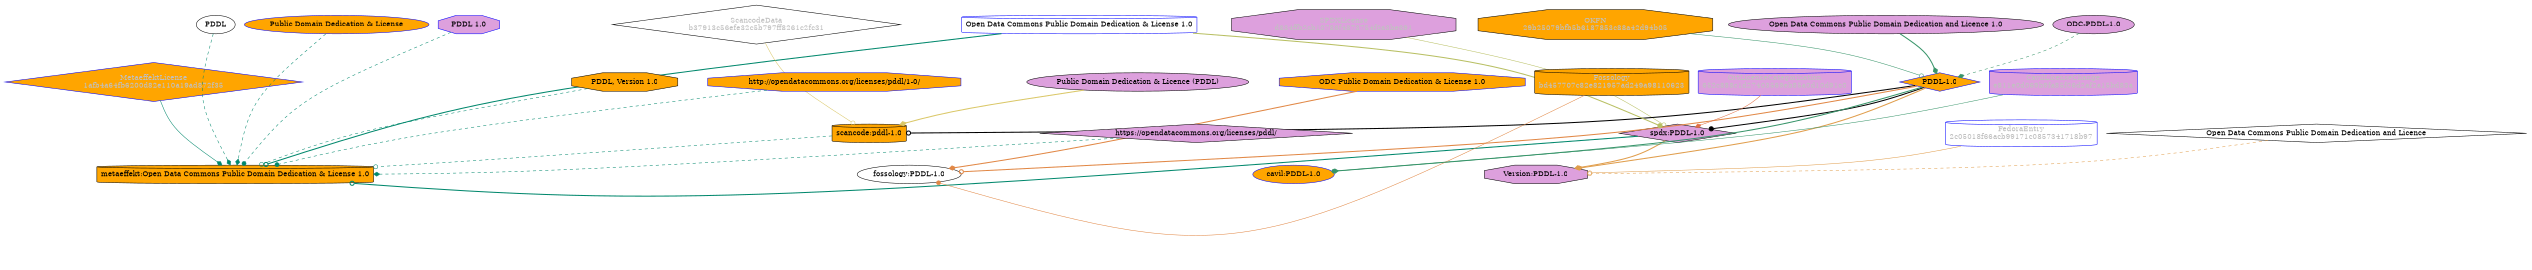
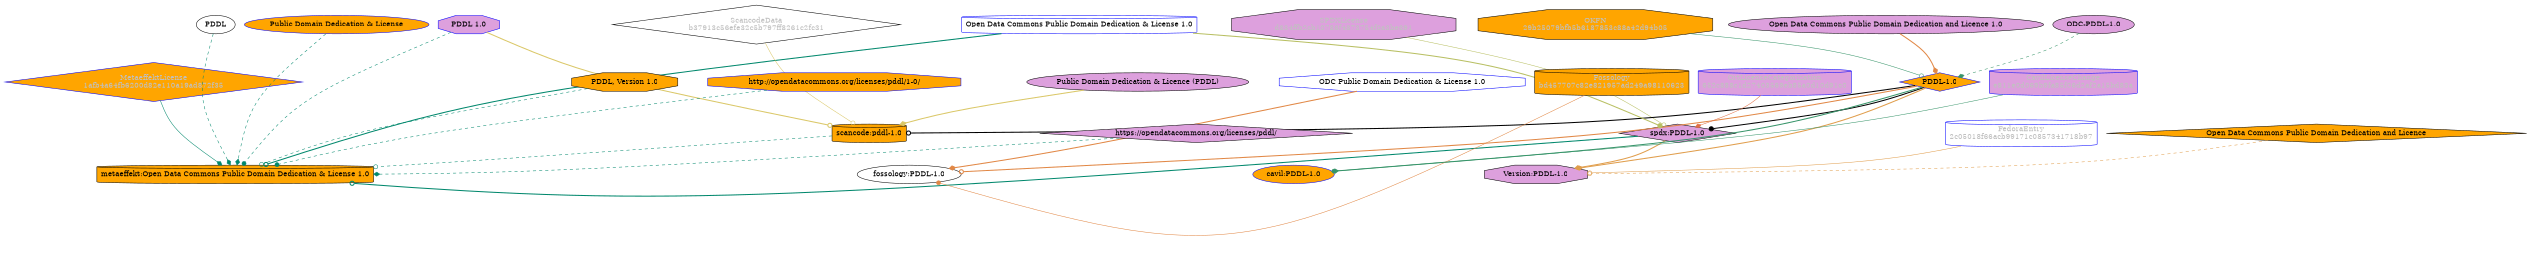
(1920, 48) -> (1920, 48)
(1402, 82) -> (1402, 82)
none -> (654, 88)
(2316, 133) -> (2316, 133)
